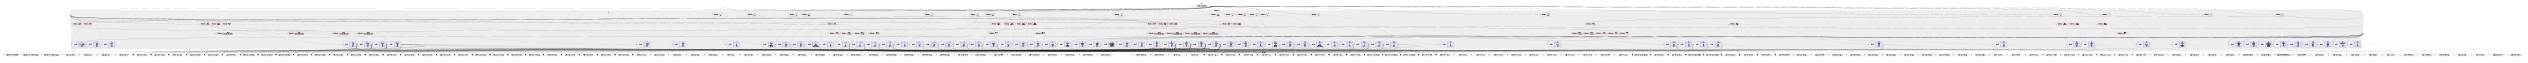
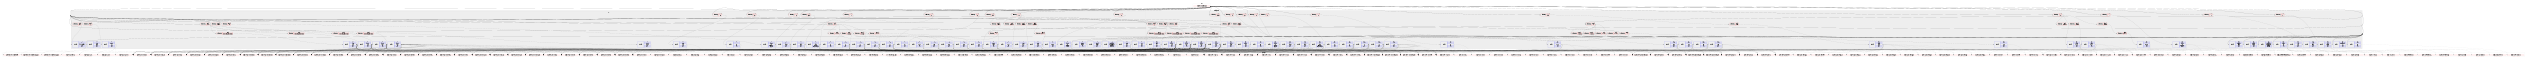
(891, 55) -> (891, 55)
none -> (1123, 55)
(2373, 55) -> (2373, 55)
